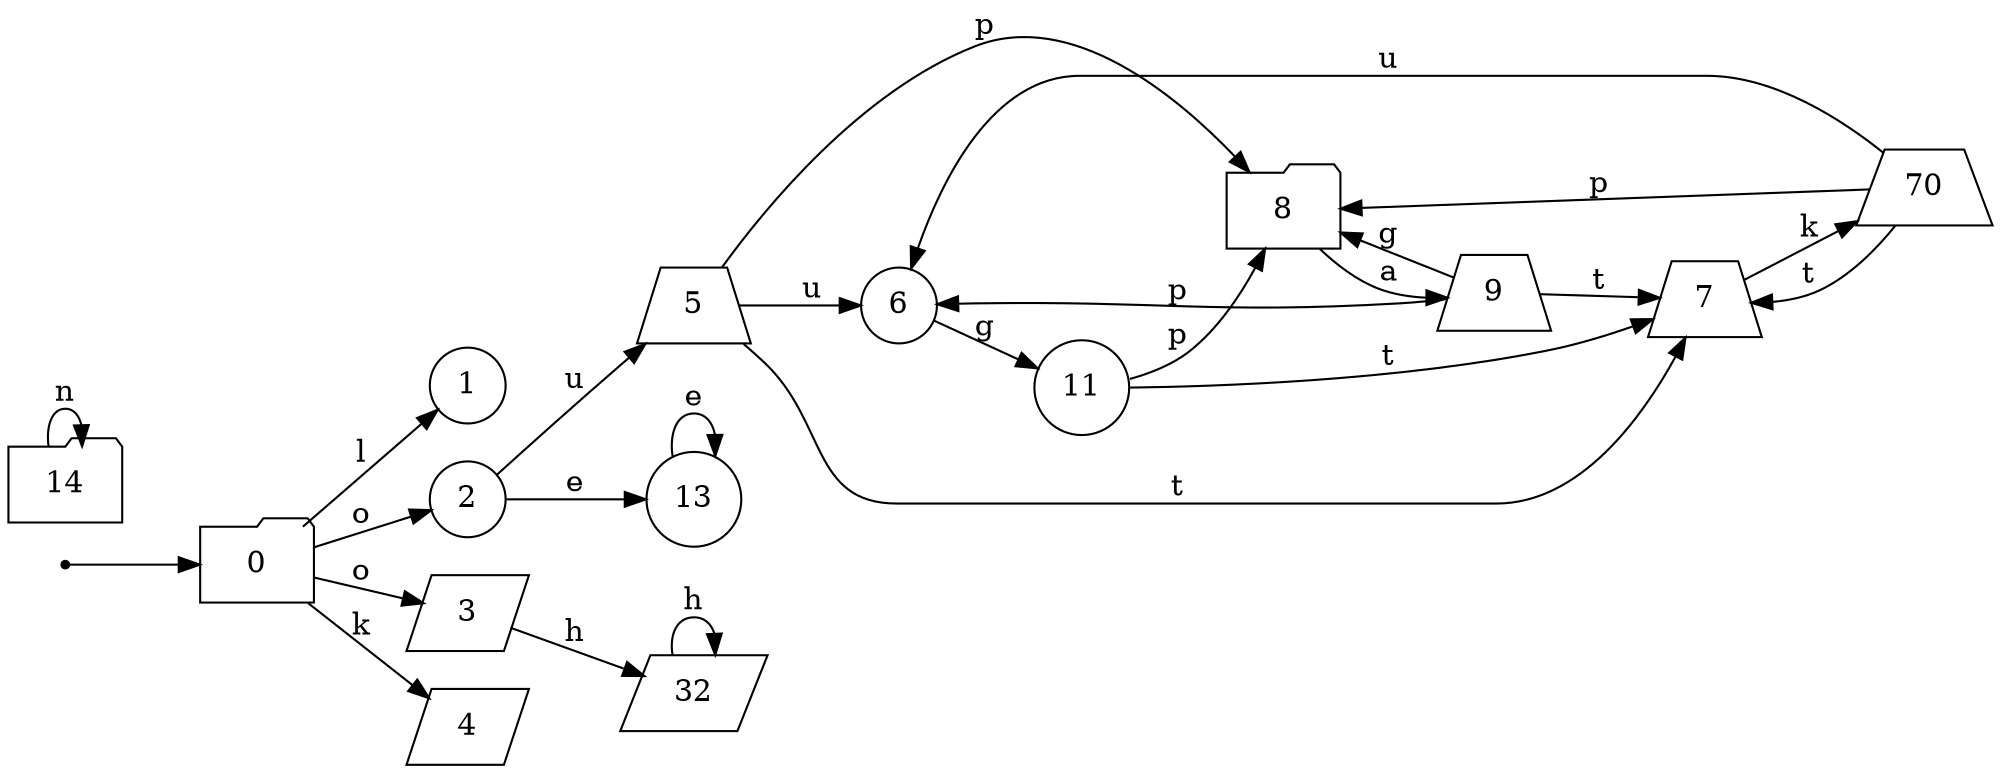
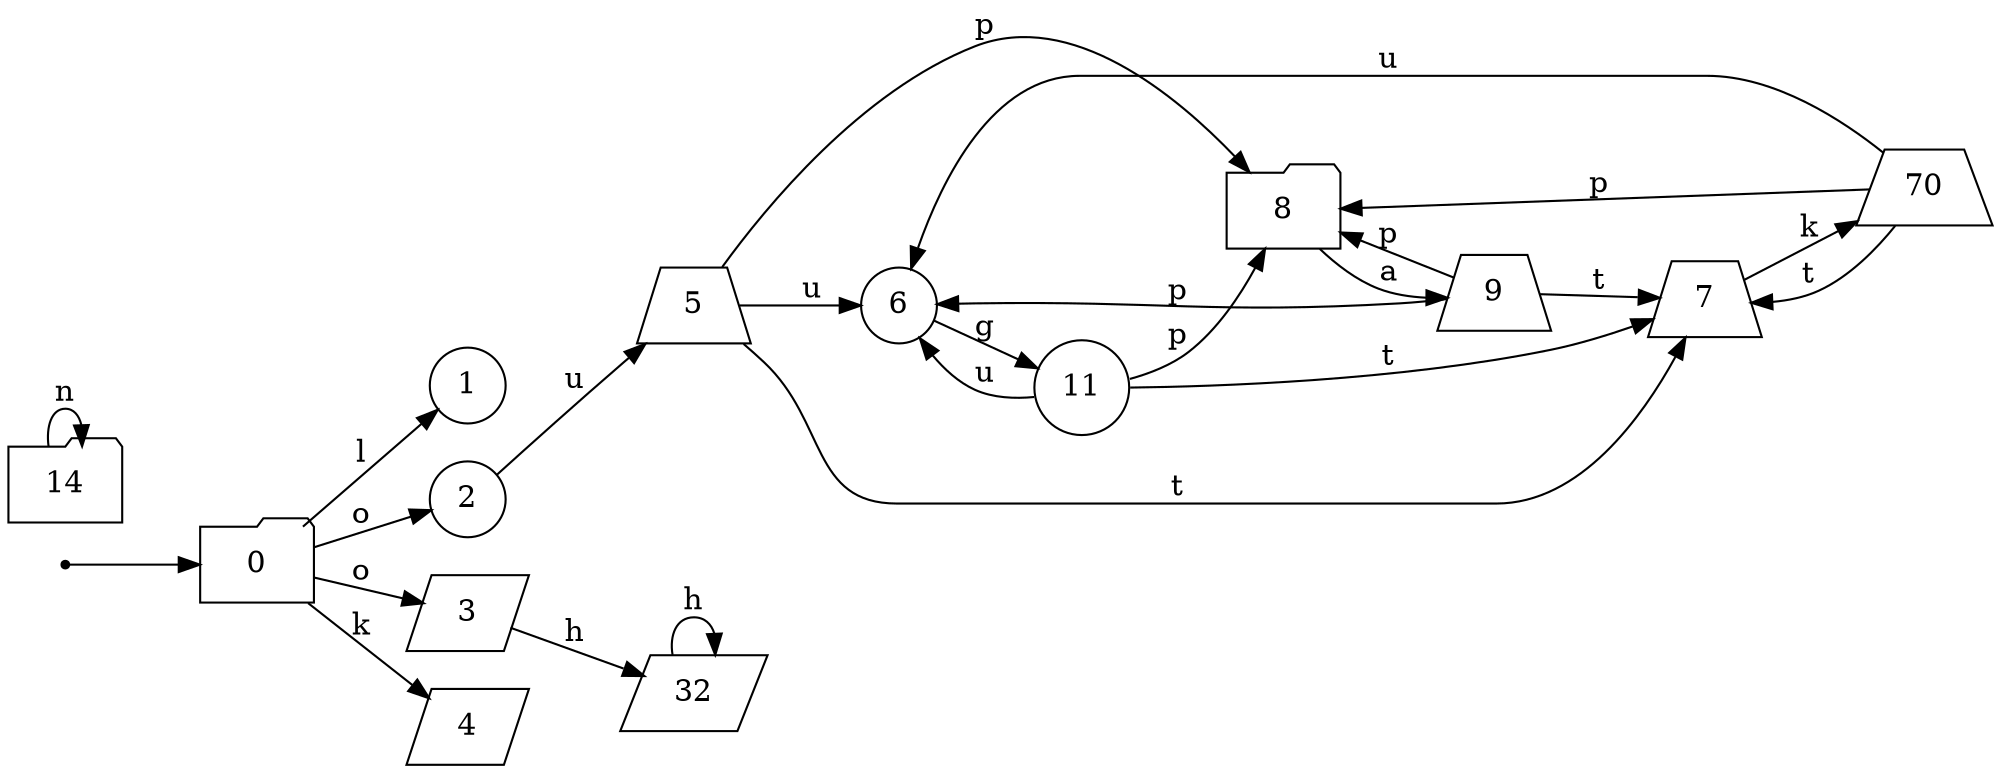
(1389, 235) -> (1389, 235)
none -> (977, 391)
(694, 499) -> none
